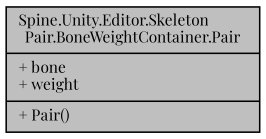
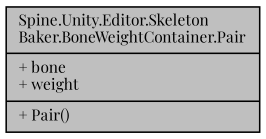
(133, 38) -> (133, 38)
